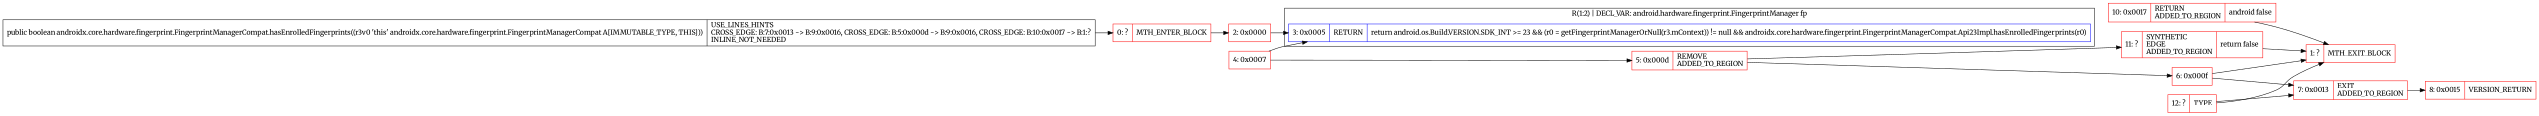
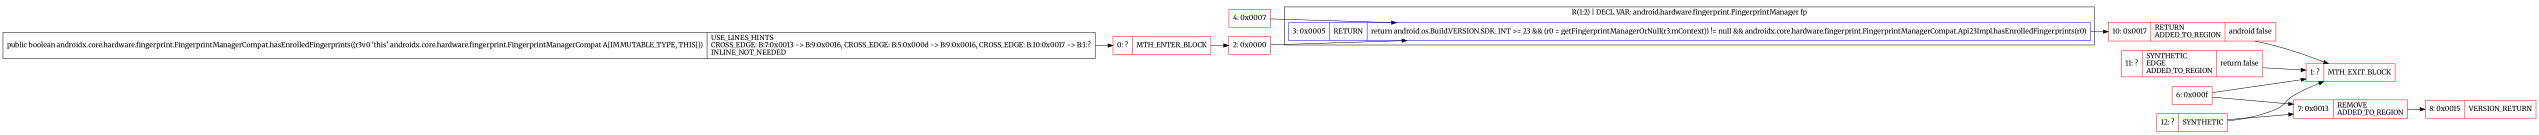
none -> (2098, 32)
(1690, 61) -> none
(2346, 86) -> (2352, 105)
(2203, 103) -> (2203, 122)
